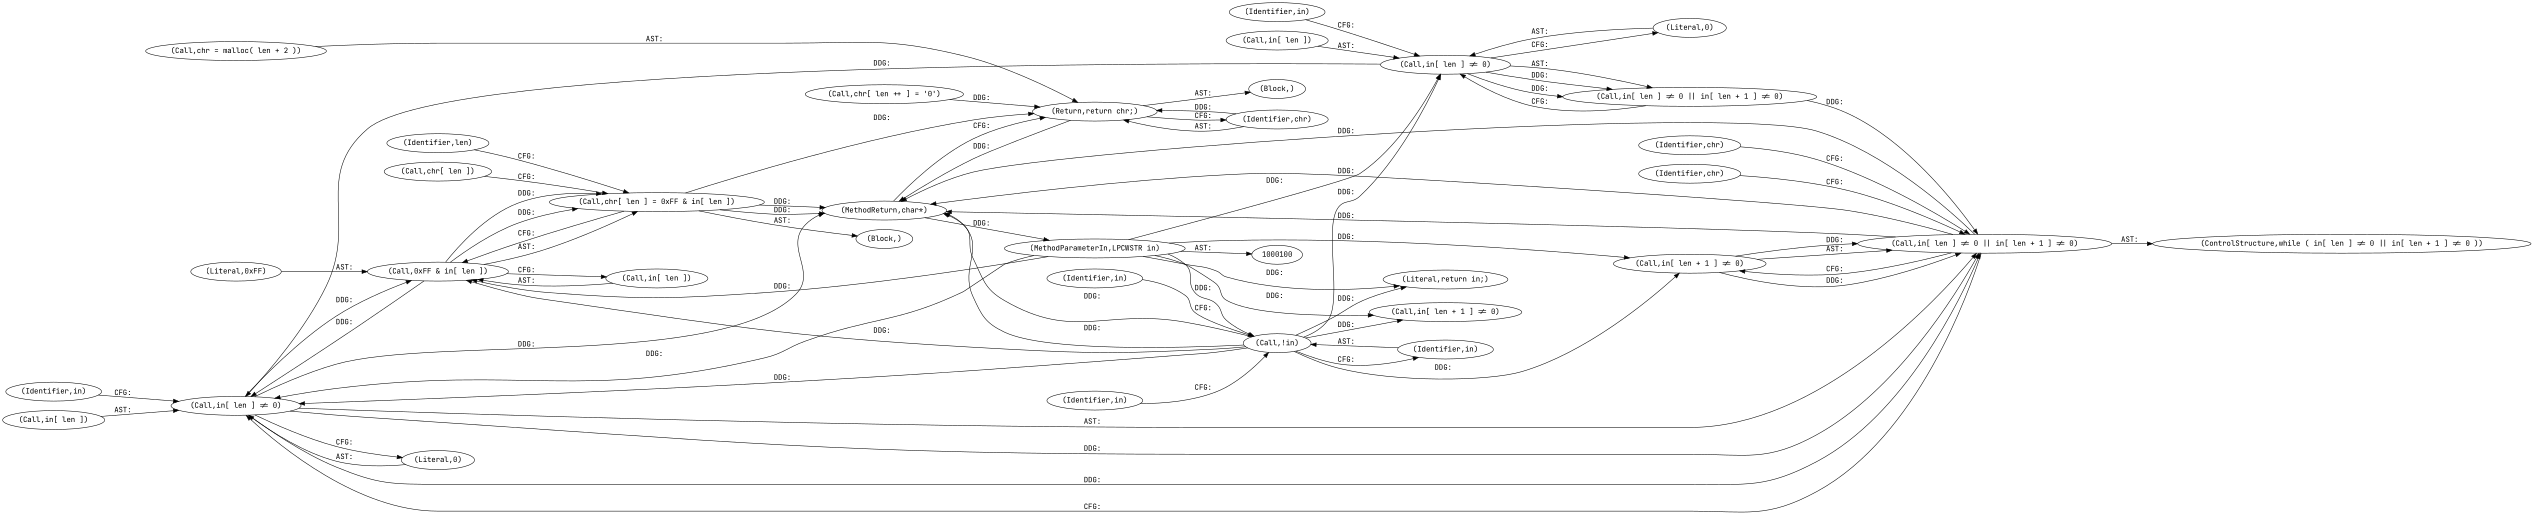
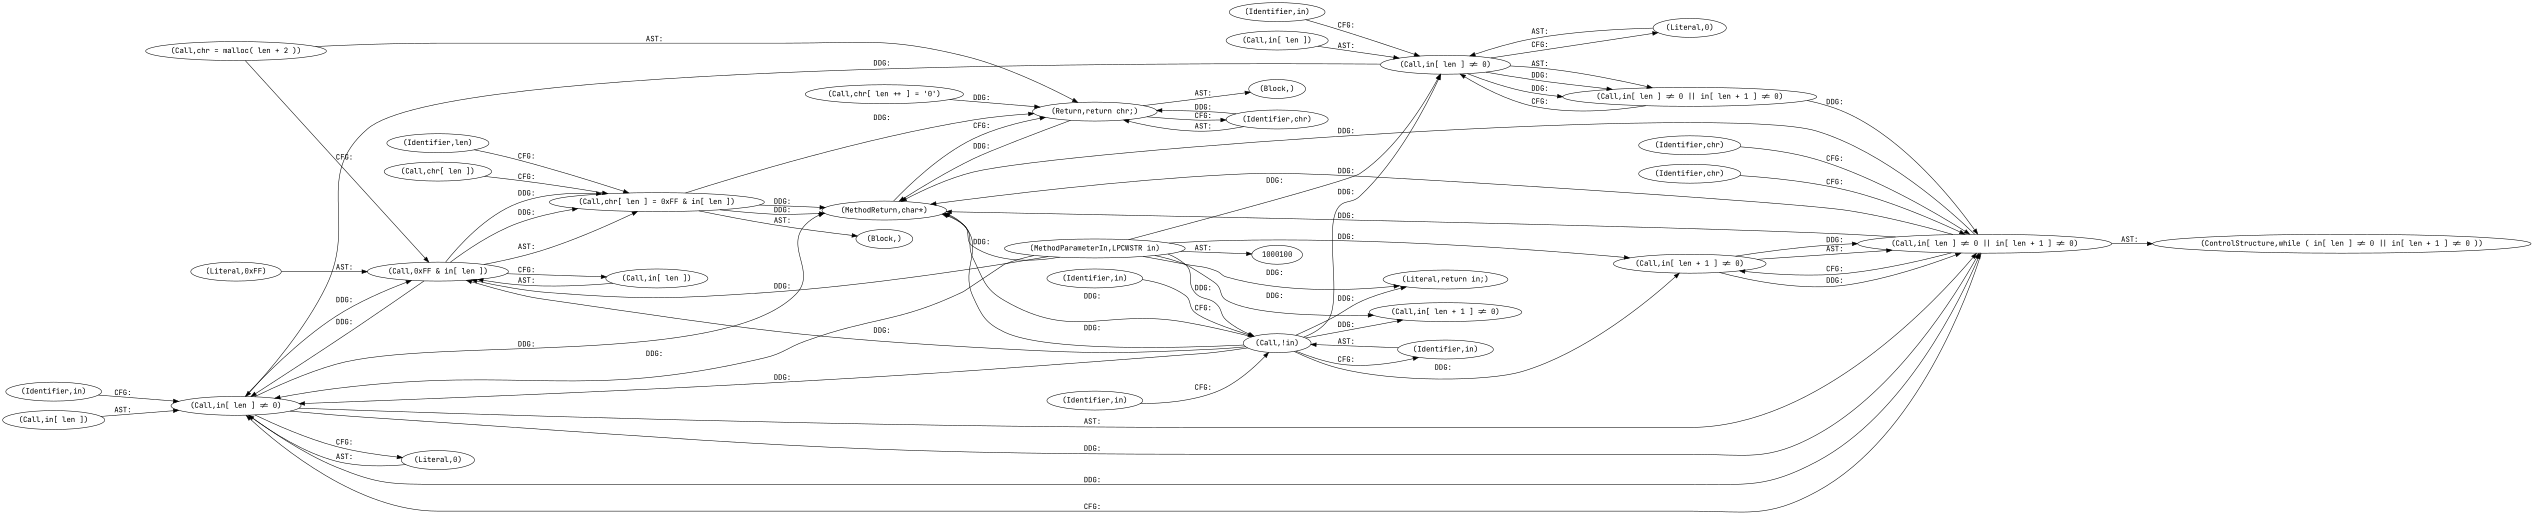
(984, 229) -> (994, 256)
(545, 235) -> (335, 159)
